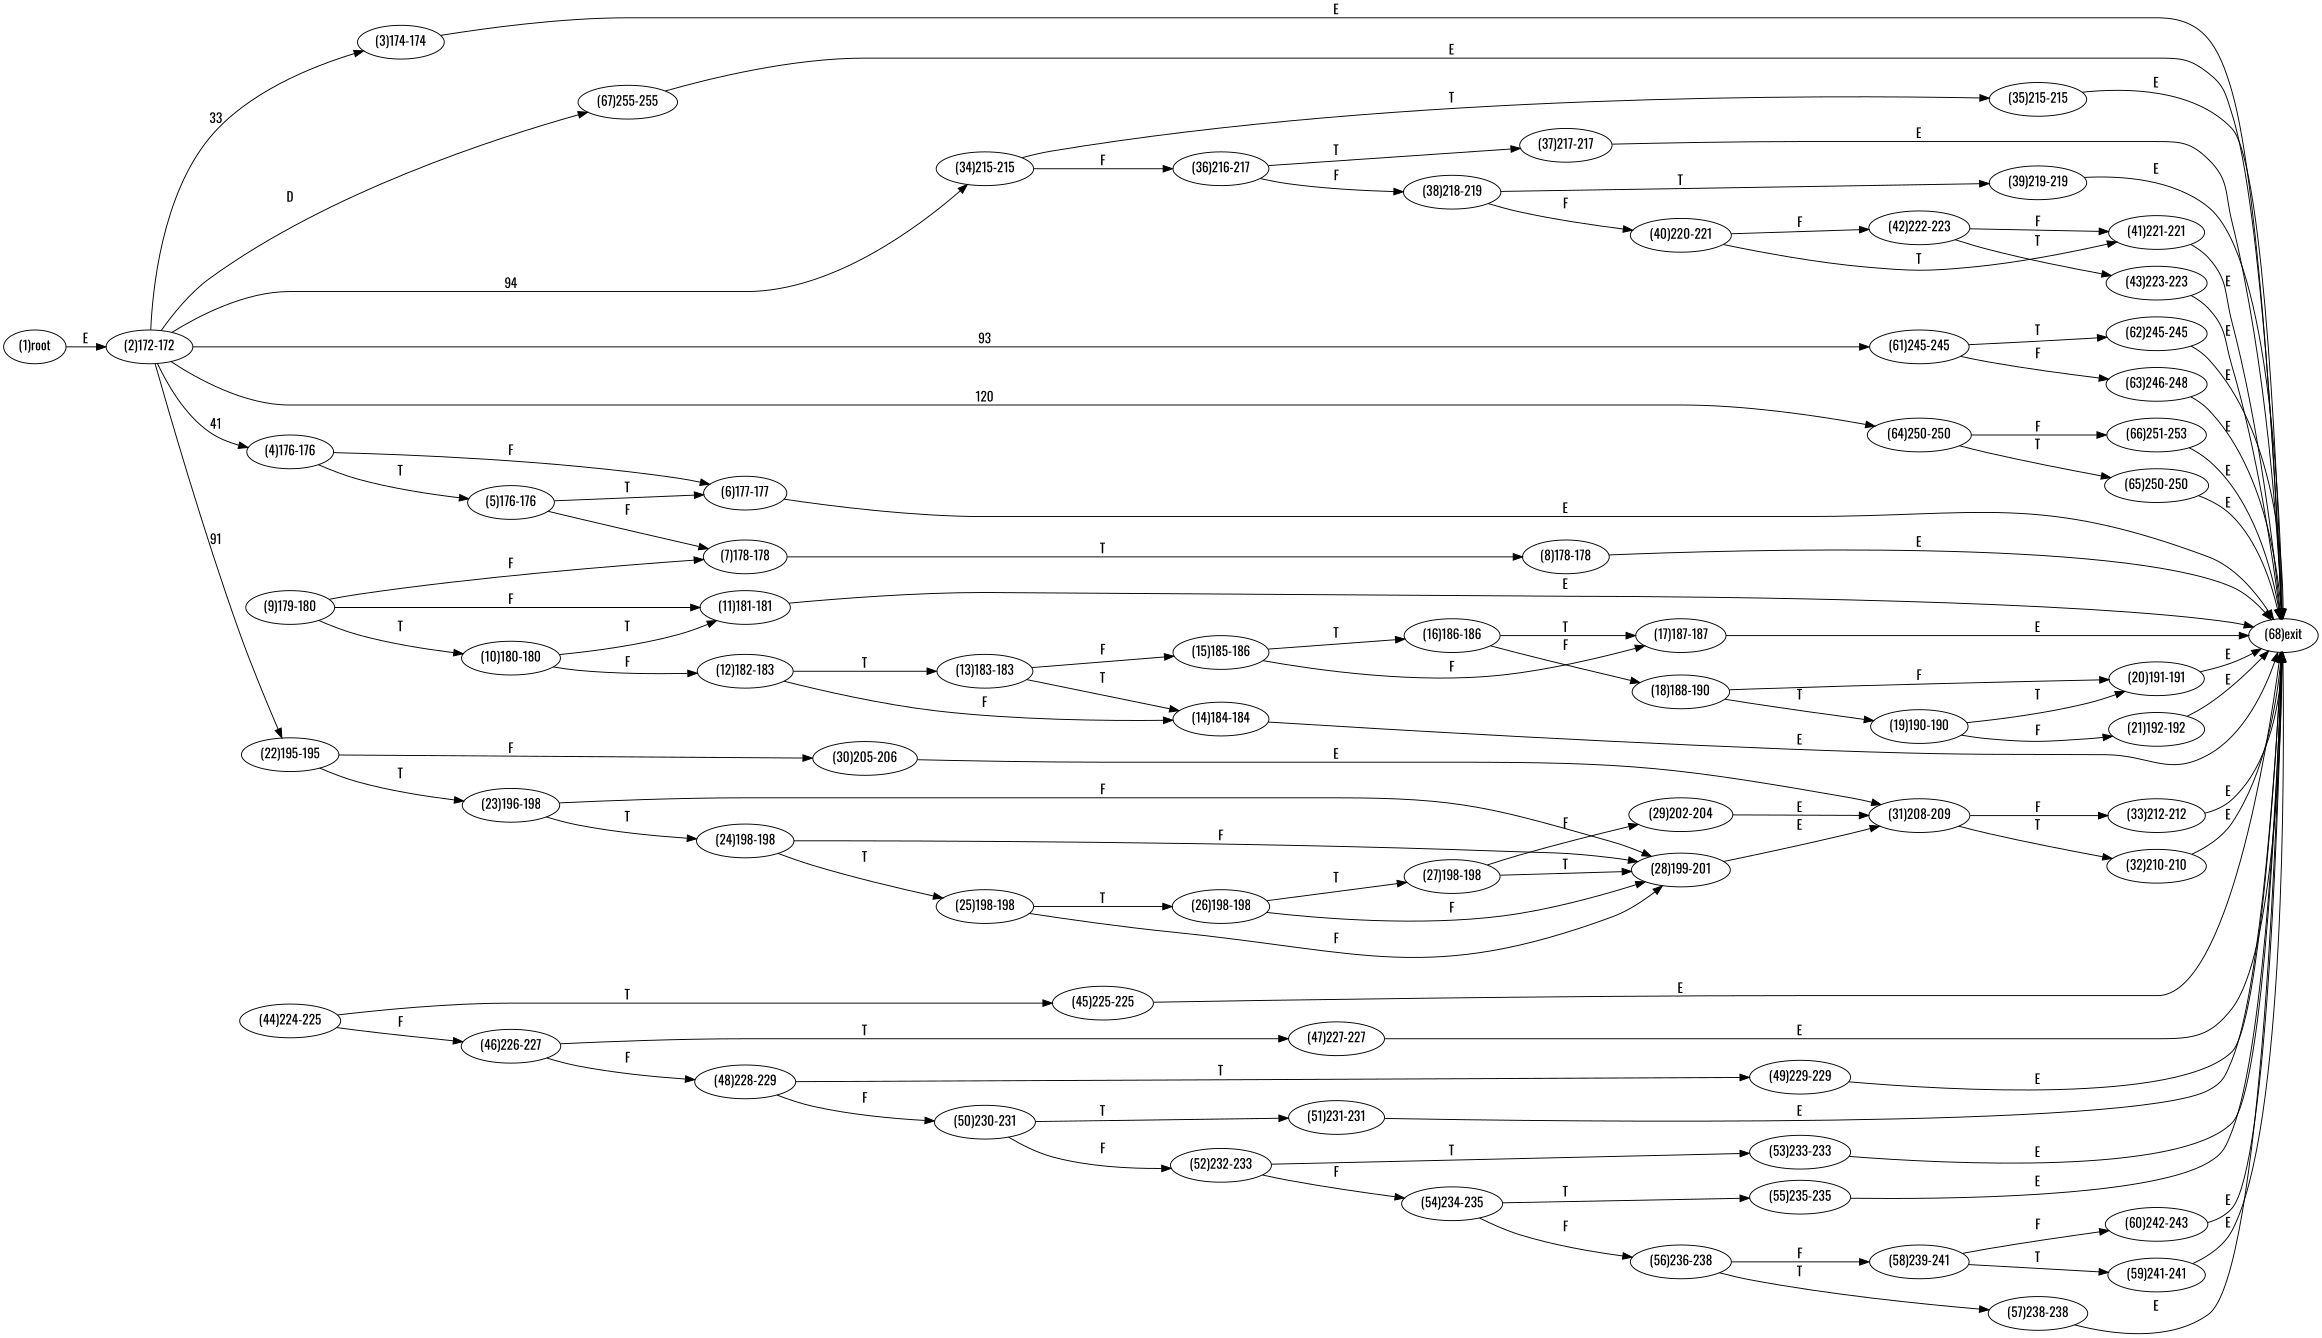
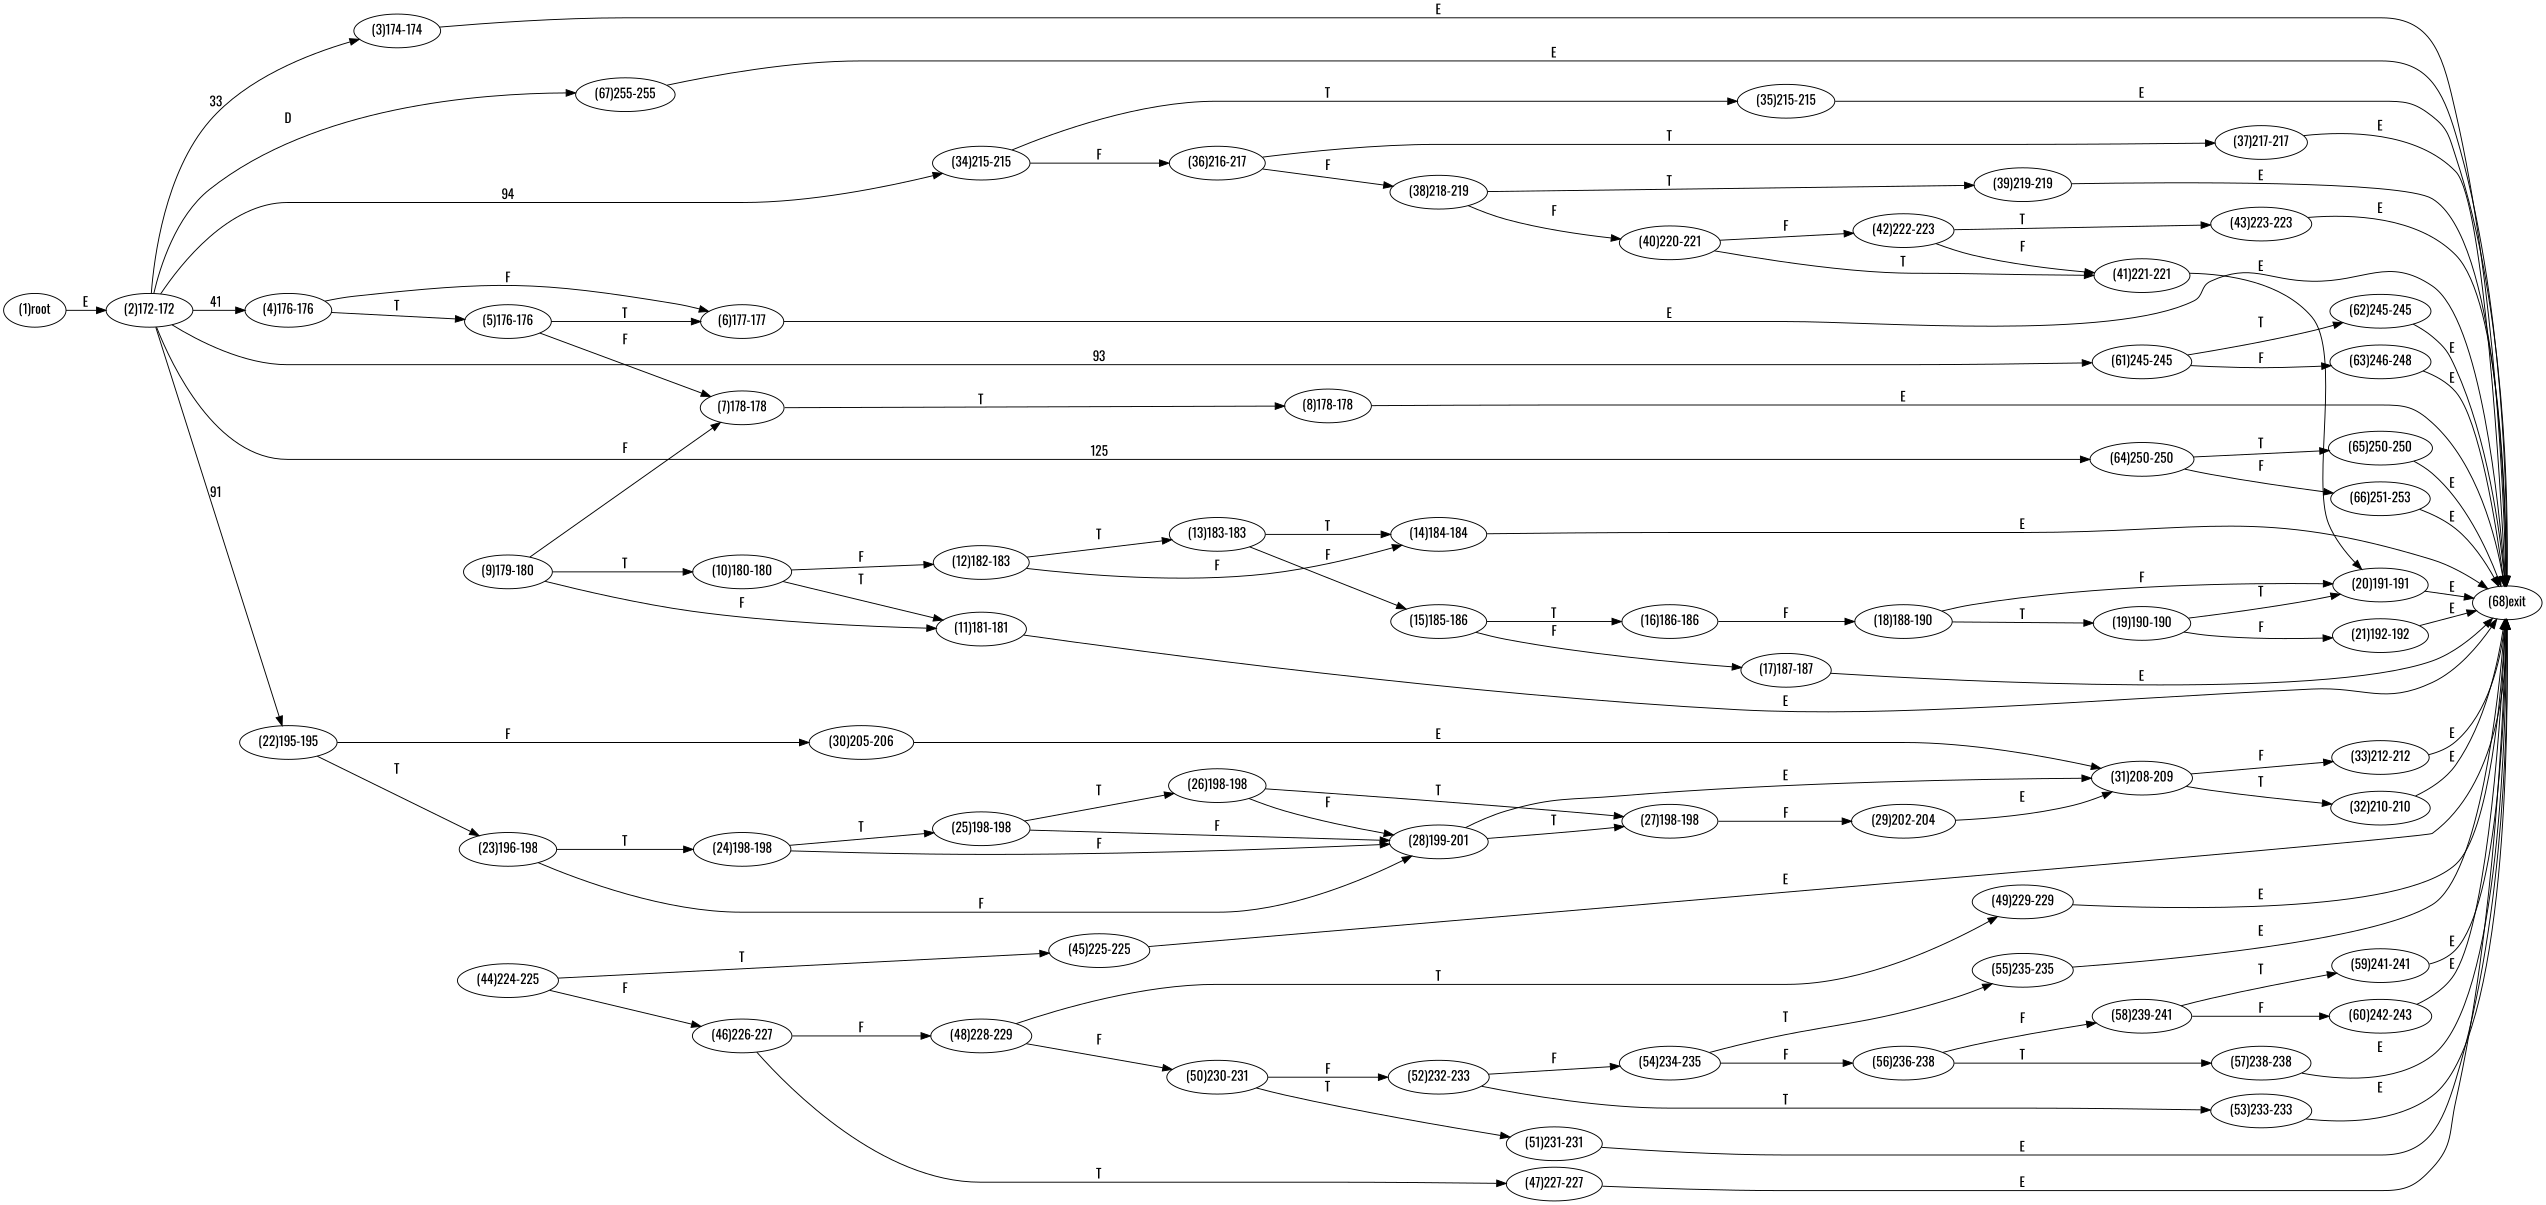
(985, 398) -> (1099, 452)
(2251, 410) -> (2325, 376)
(1563, 636) -> none
(1561, 873) -> (1551, 833)
